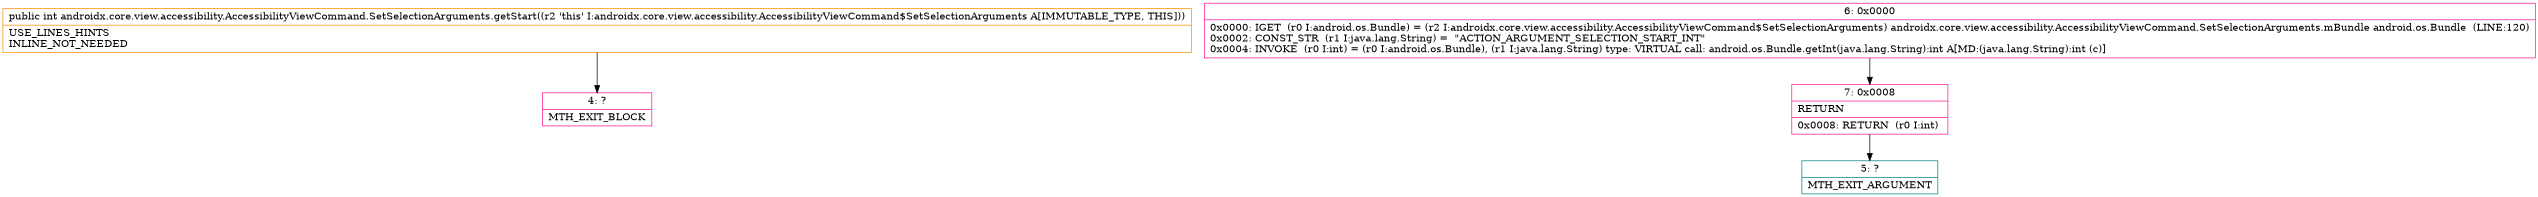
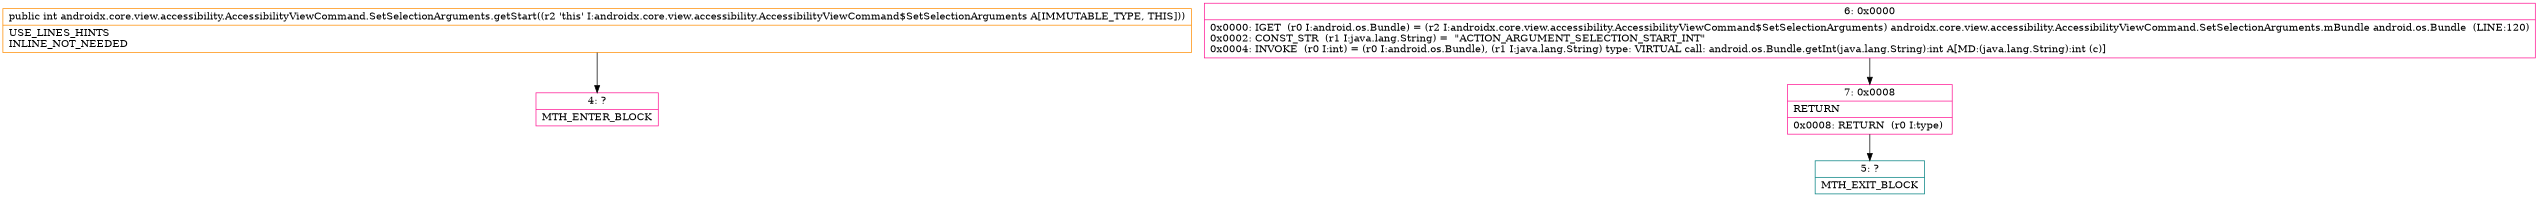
(597, 117) -> (597, 117)
(1870, 126) -> (1870, 126)
(1870, 185) -> (1870, 185)
